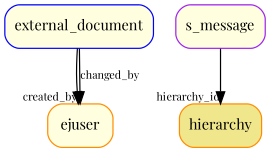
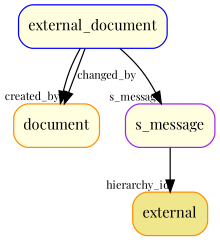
none -> (140, 69)
(80, 126) -> (57, 126)
(221, 126) -> (170, 214)
